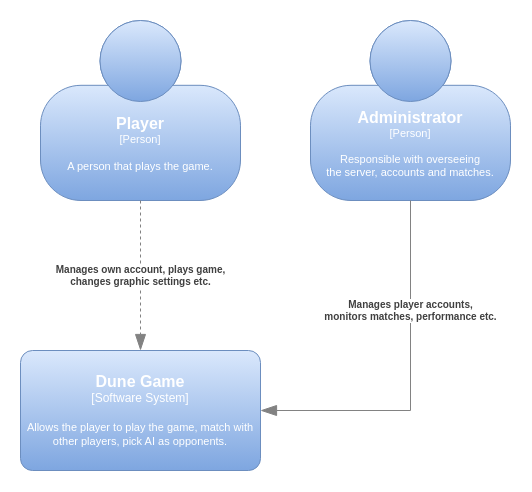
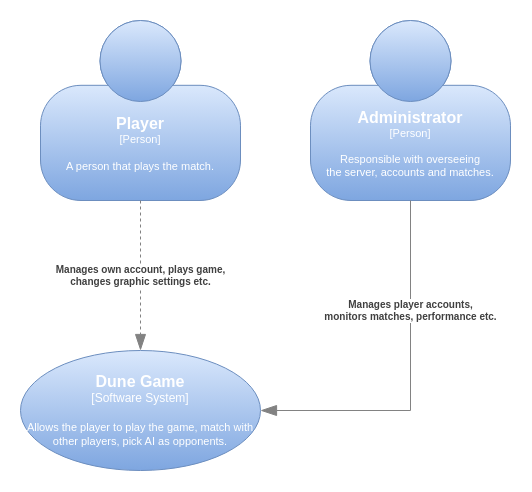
(141, 144) -> (141, 144)
(141, 411) -> (141, 411)
